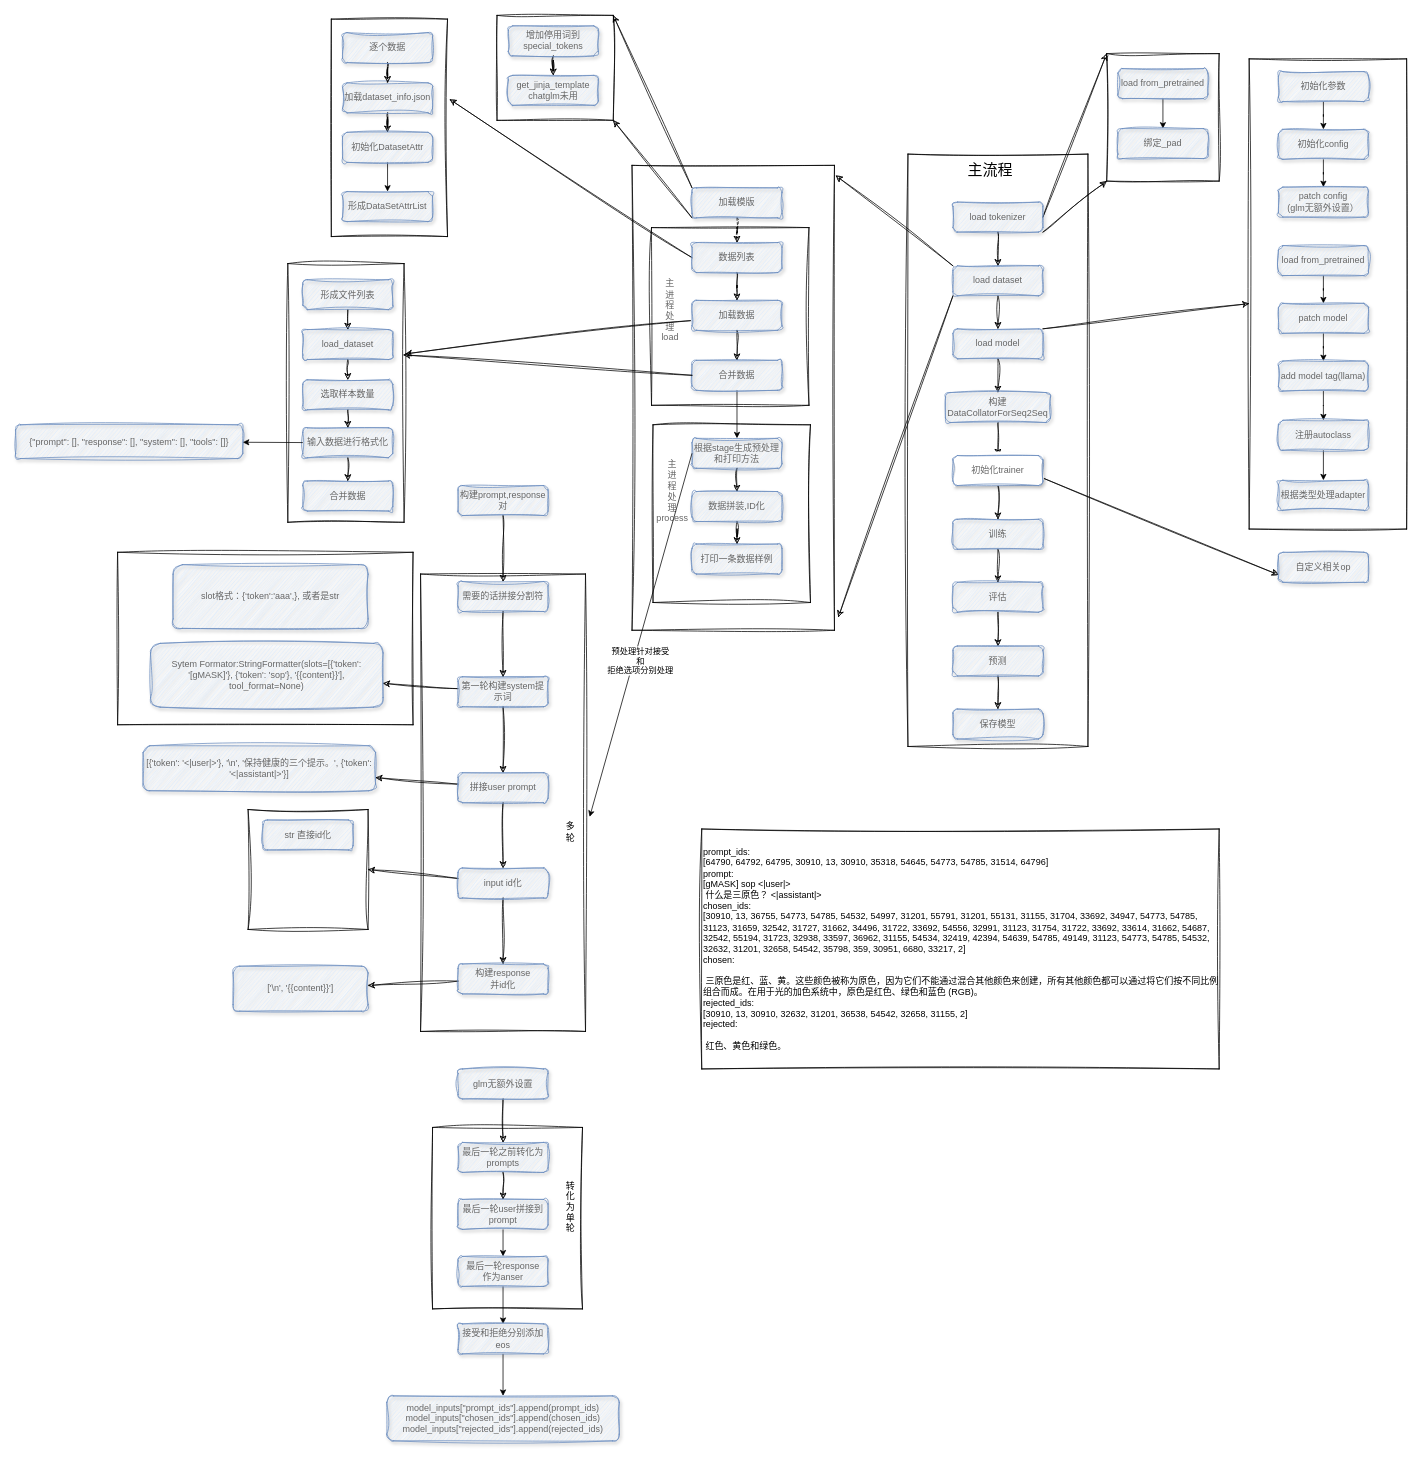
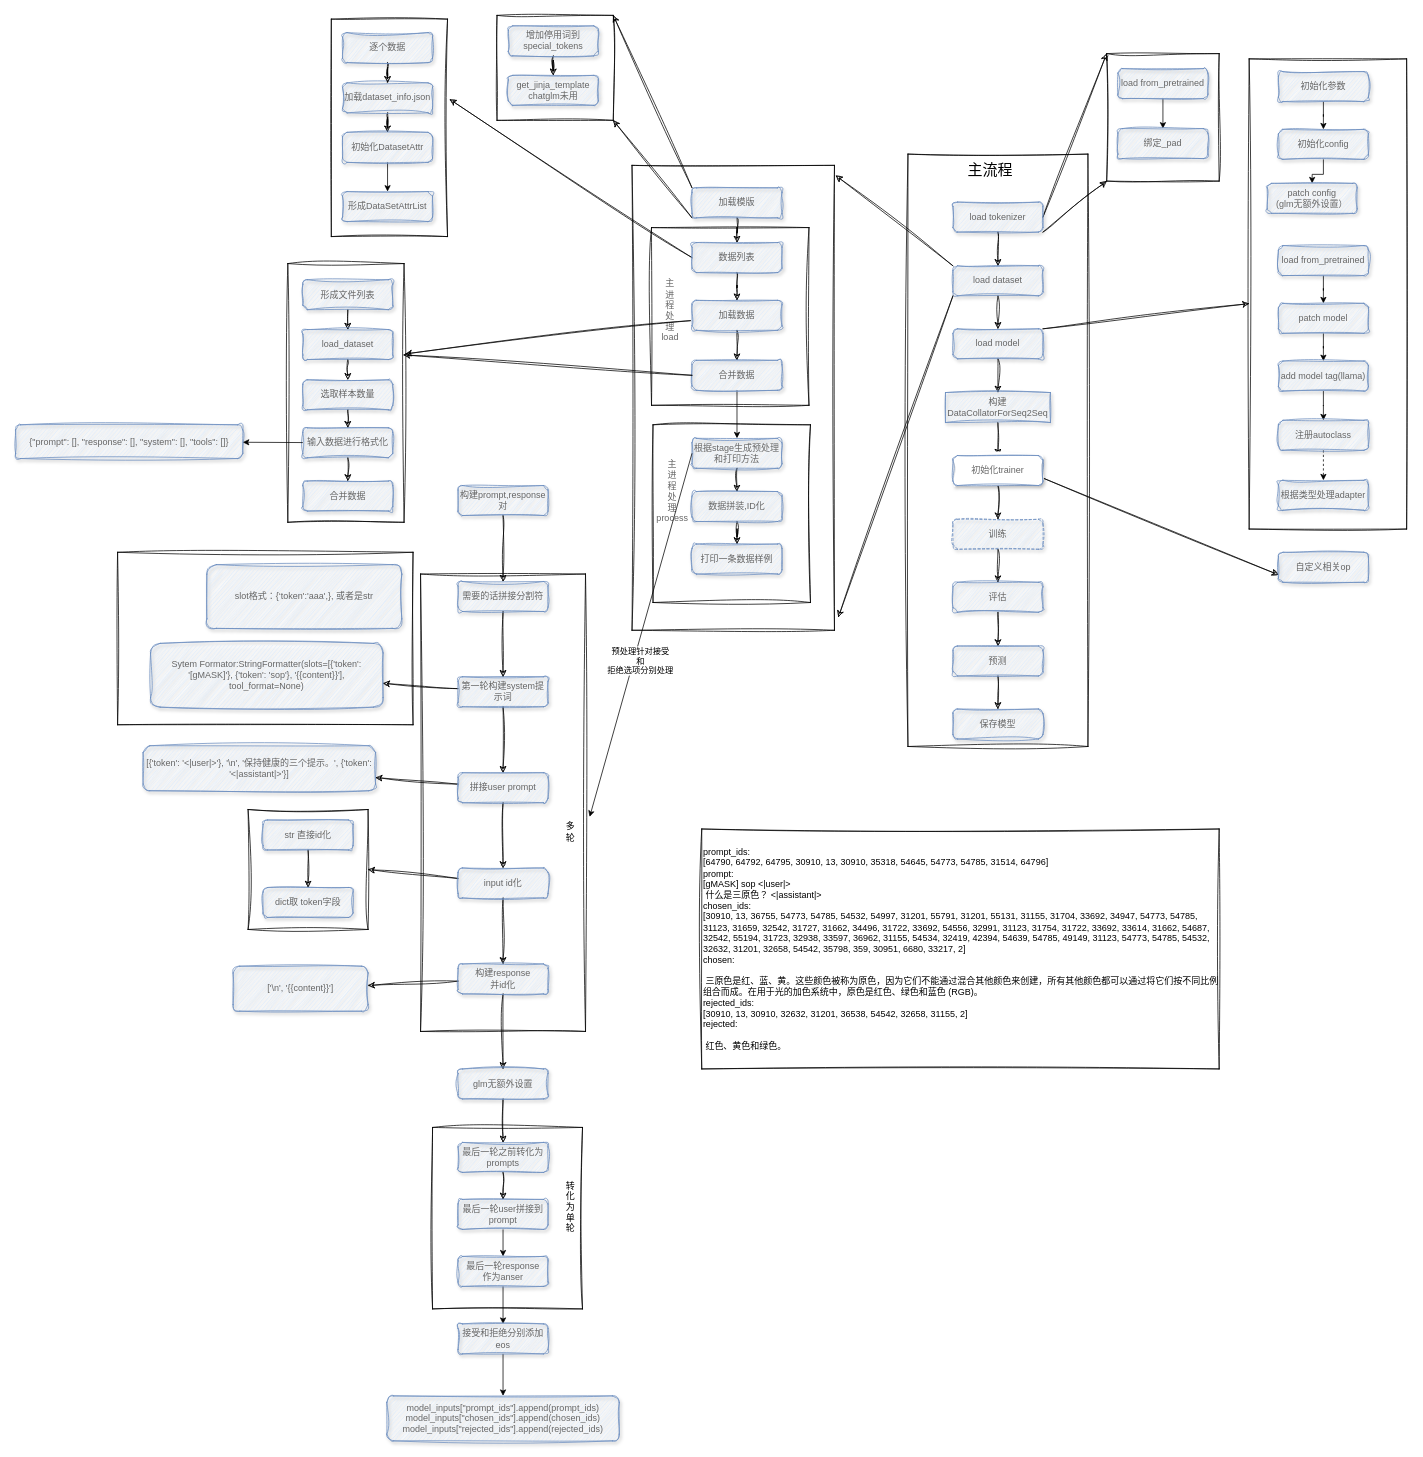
(1323, 202) -> (1312, 198)
(737, 221) -> (737, 221)
(998, 408) -> (998, 408)
(1323, 462) -> (1323, 462)
(998, 534) -> (998, 534)
(270, 597) -> (304, 597)
none -> (308, 866)
none -> (308, 903)
none -> (503, 1028)
